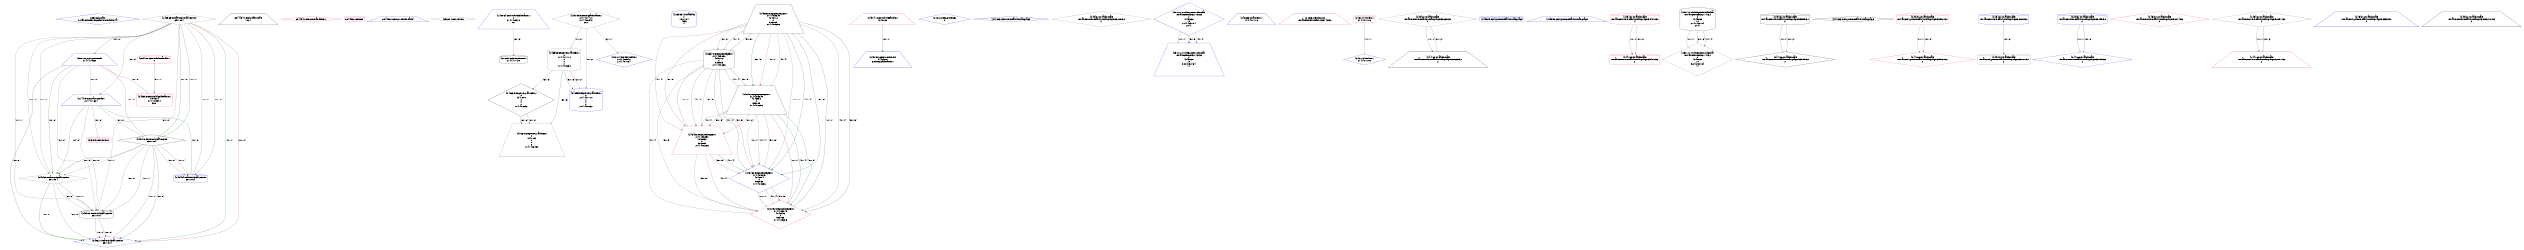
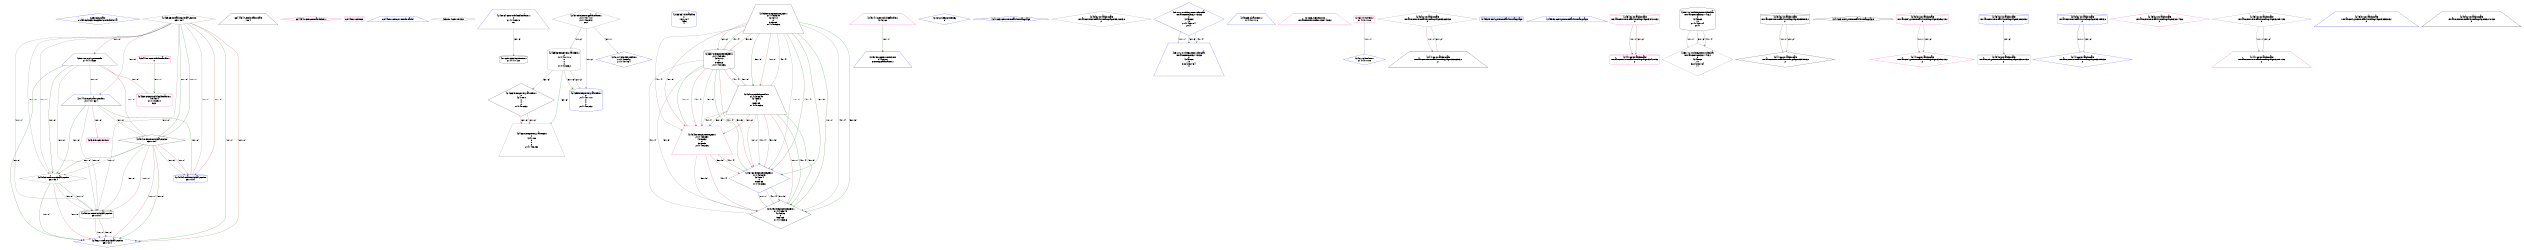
(756, 100) -> (756, 100)
(780, 215) -> (780, 215)
